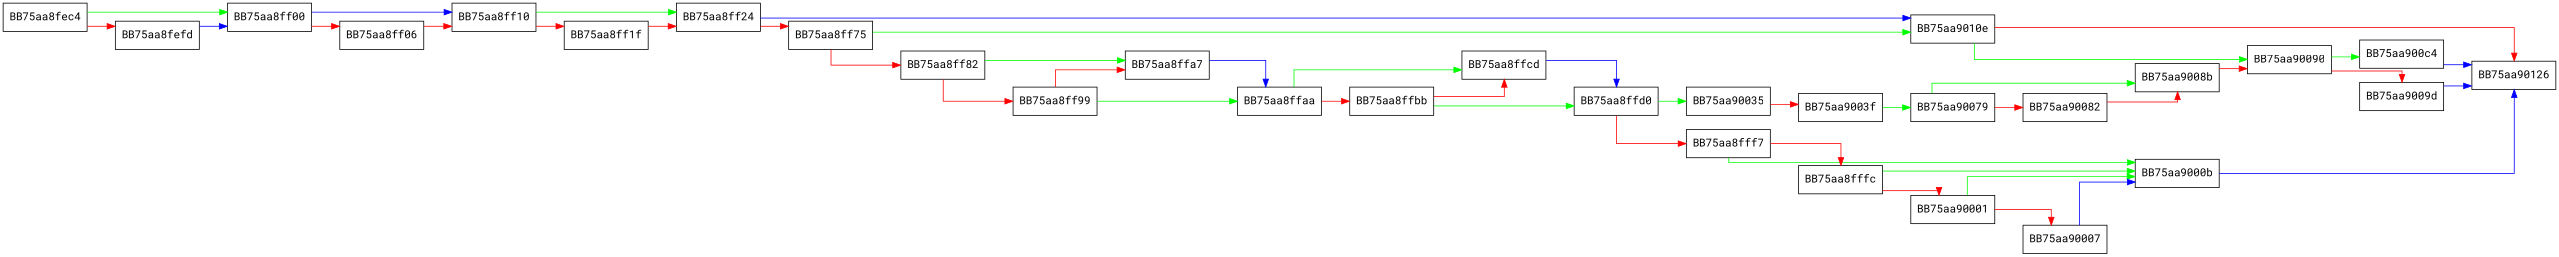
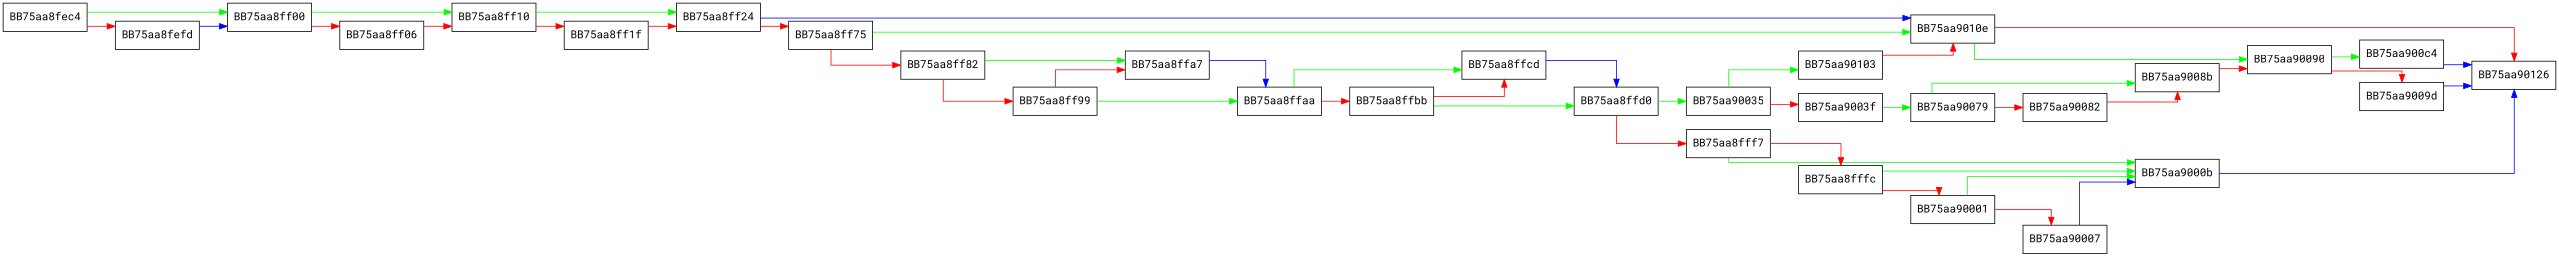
(378, 12) -> (378, 12)
none -> (1841, 65)
